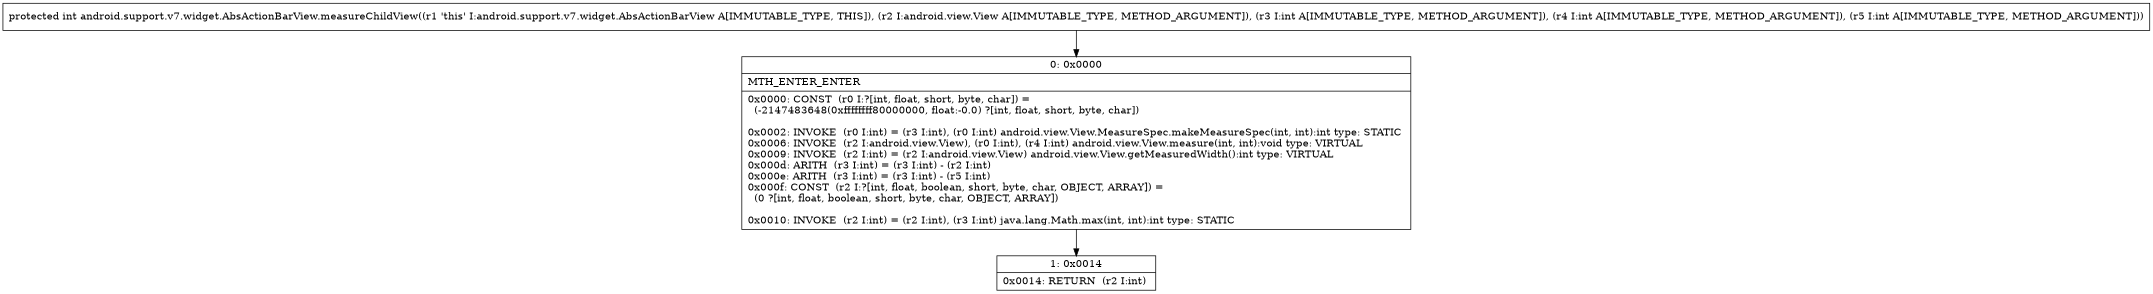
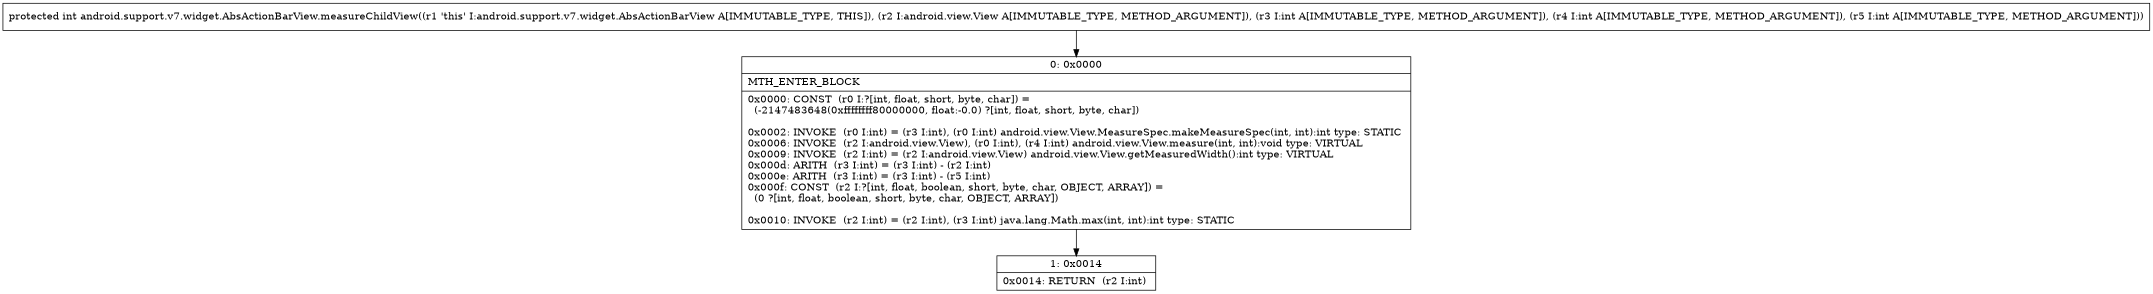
(804, 82) -> (804, 82)
